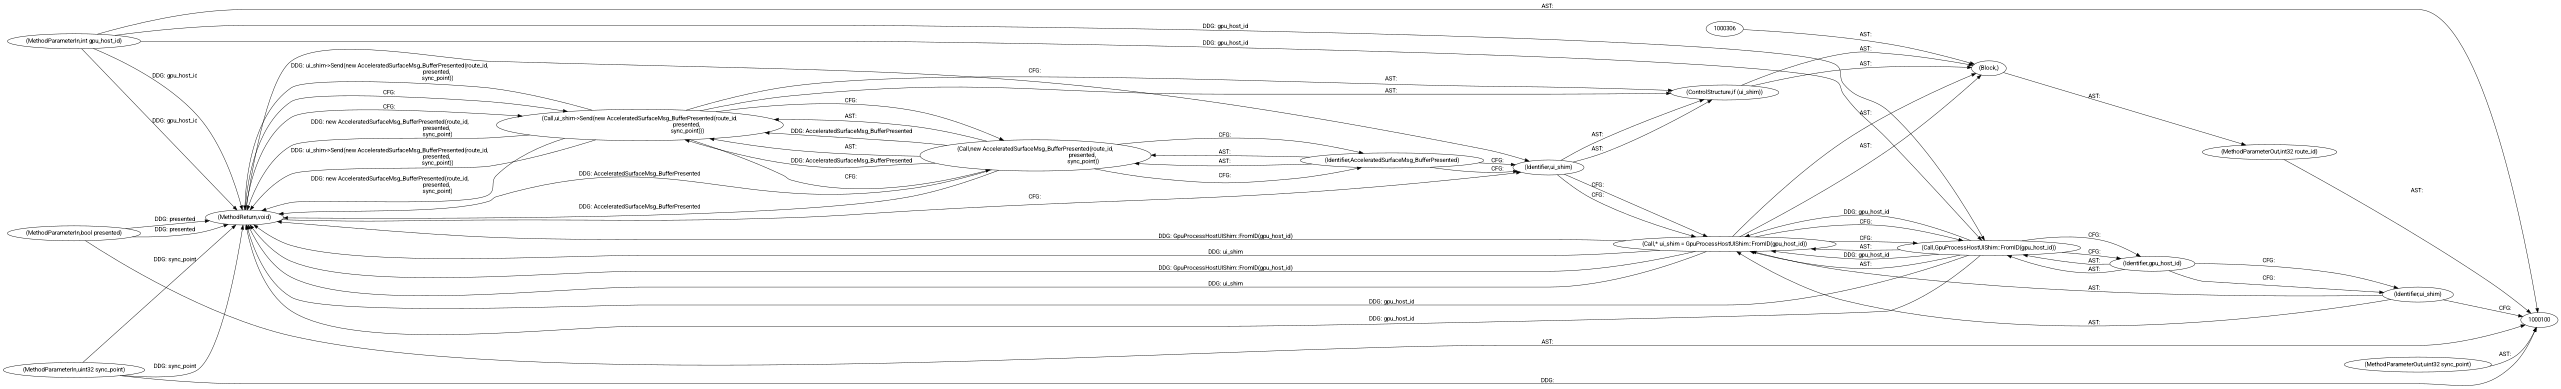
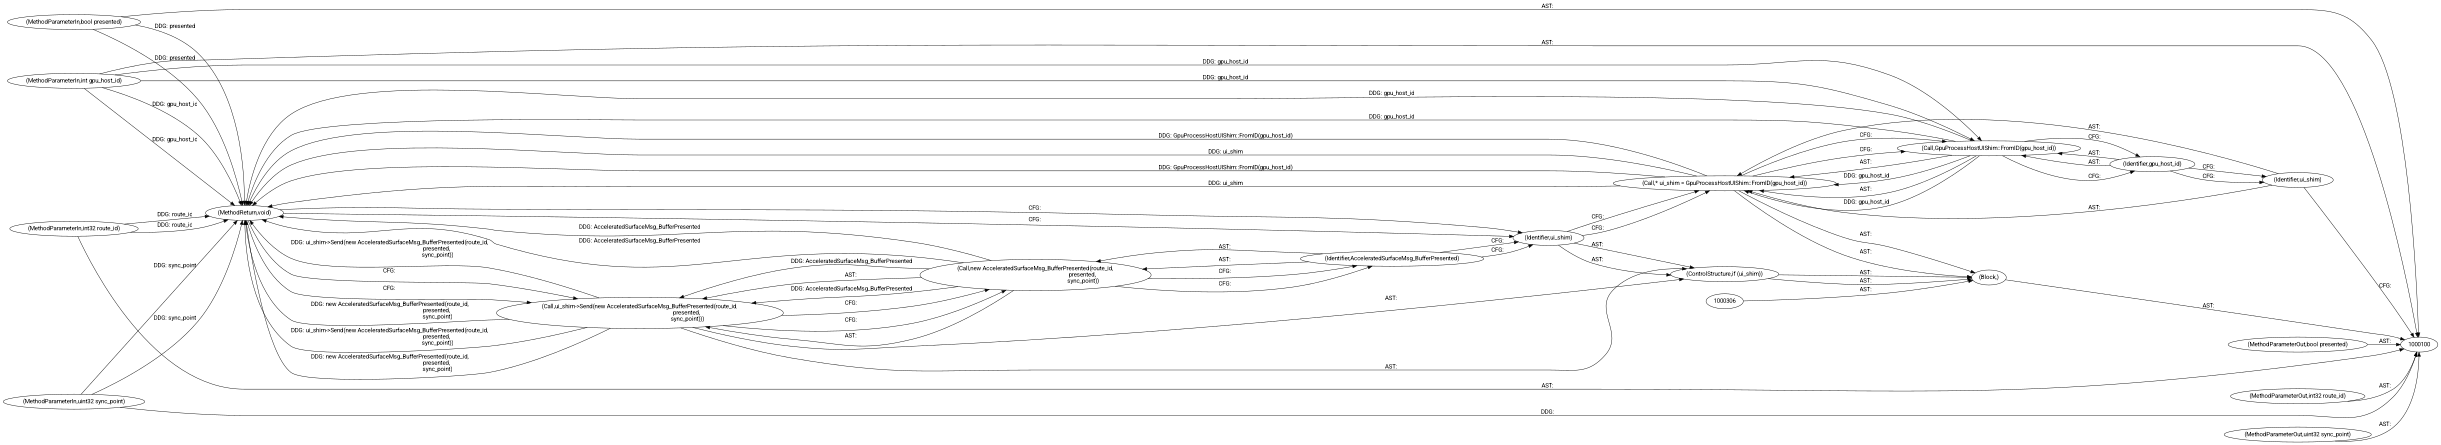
(2122, 108) -> (2203, 308)
none -> (74, 229)
none -> (2298, 345)
